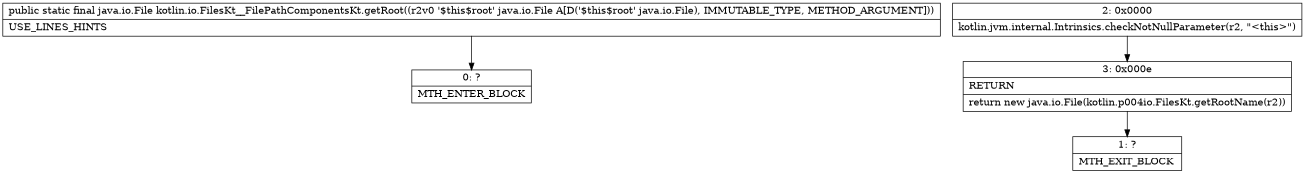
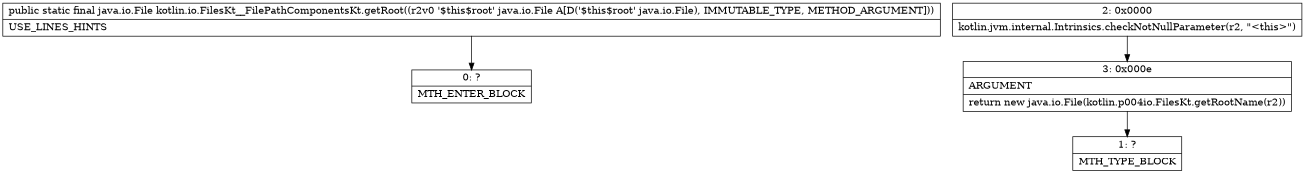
(992, 86) -> (1000, 86)
(1126, 162) -> (1127, 162)
